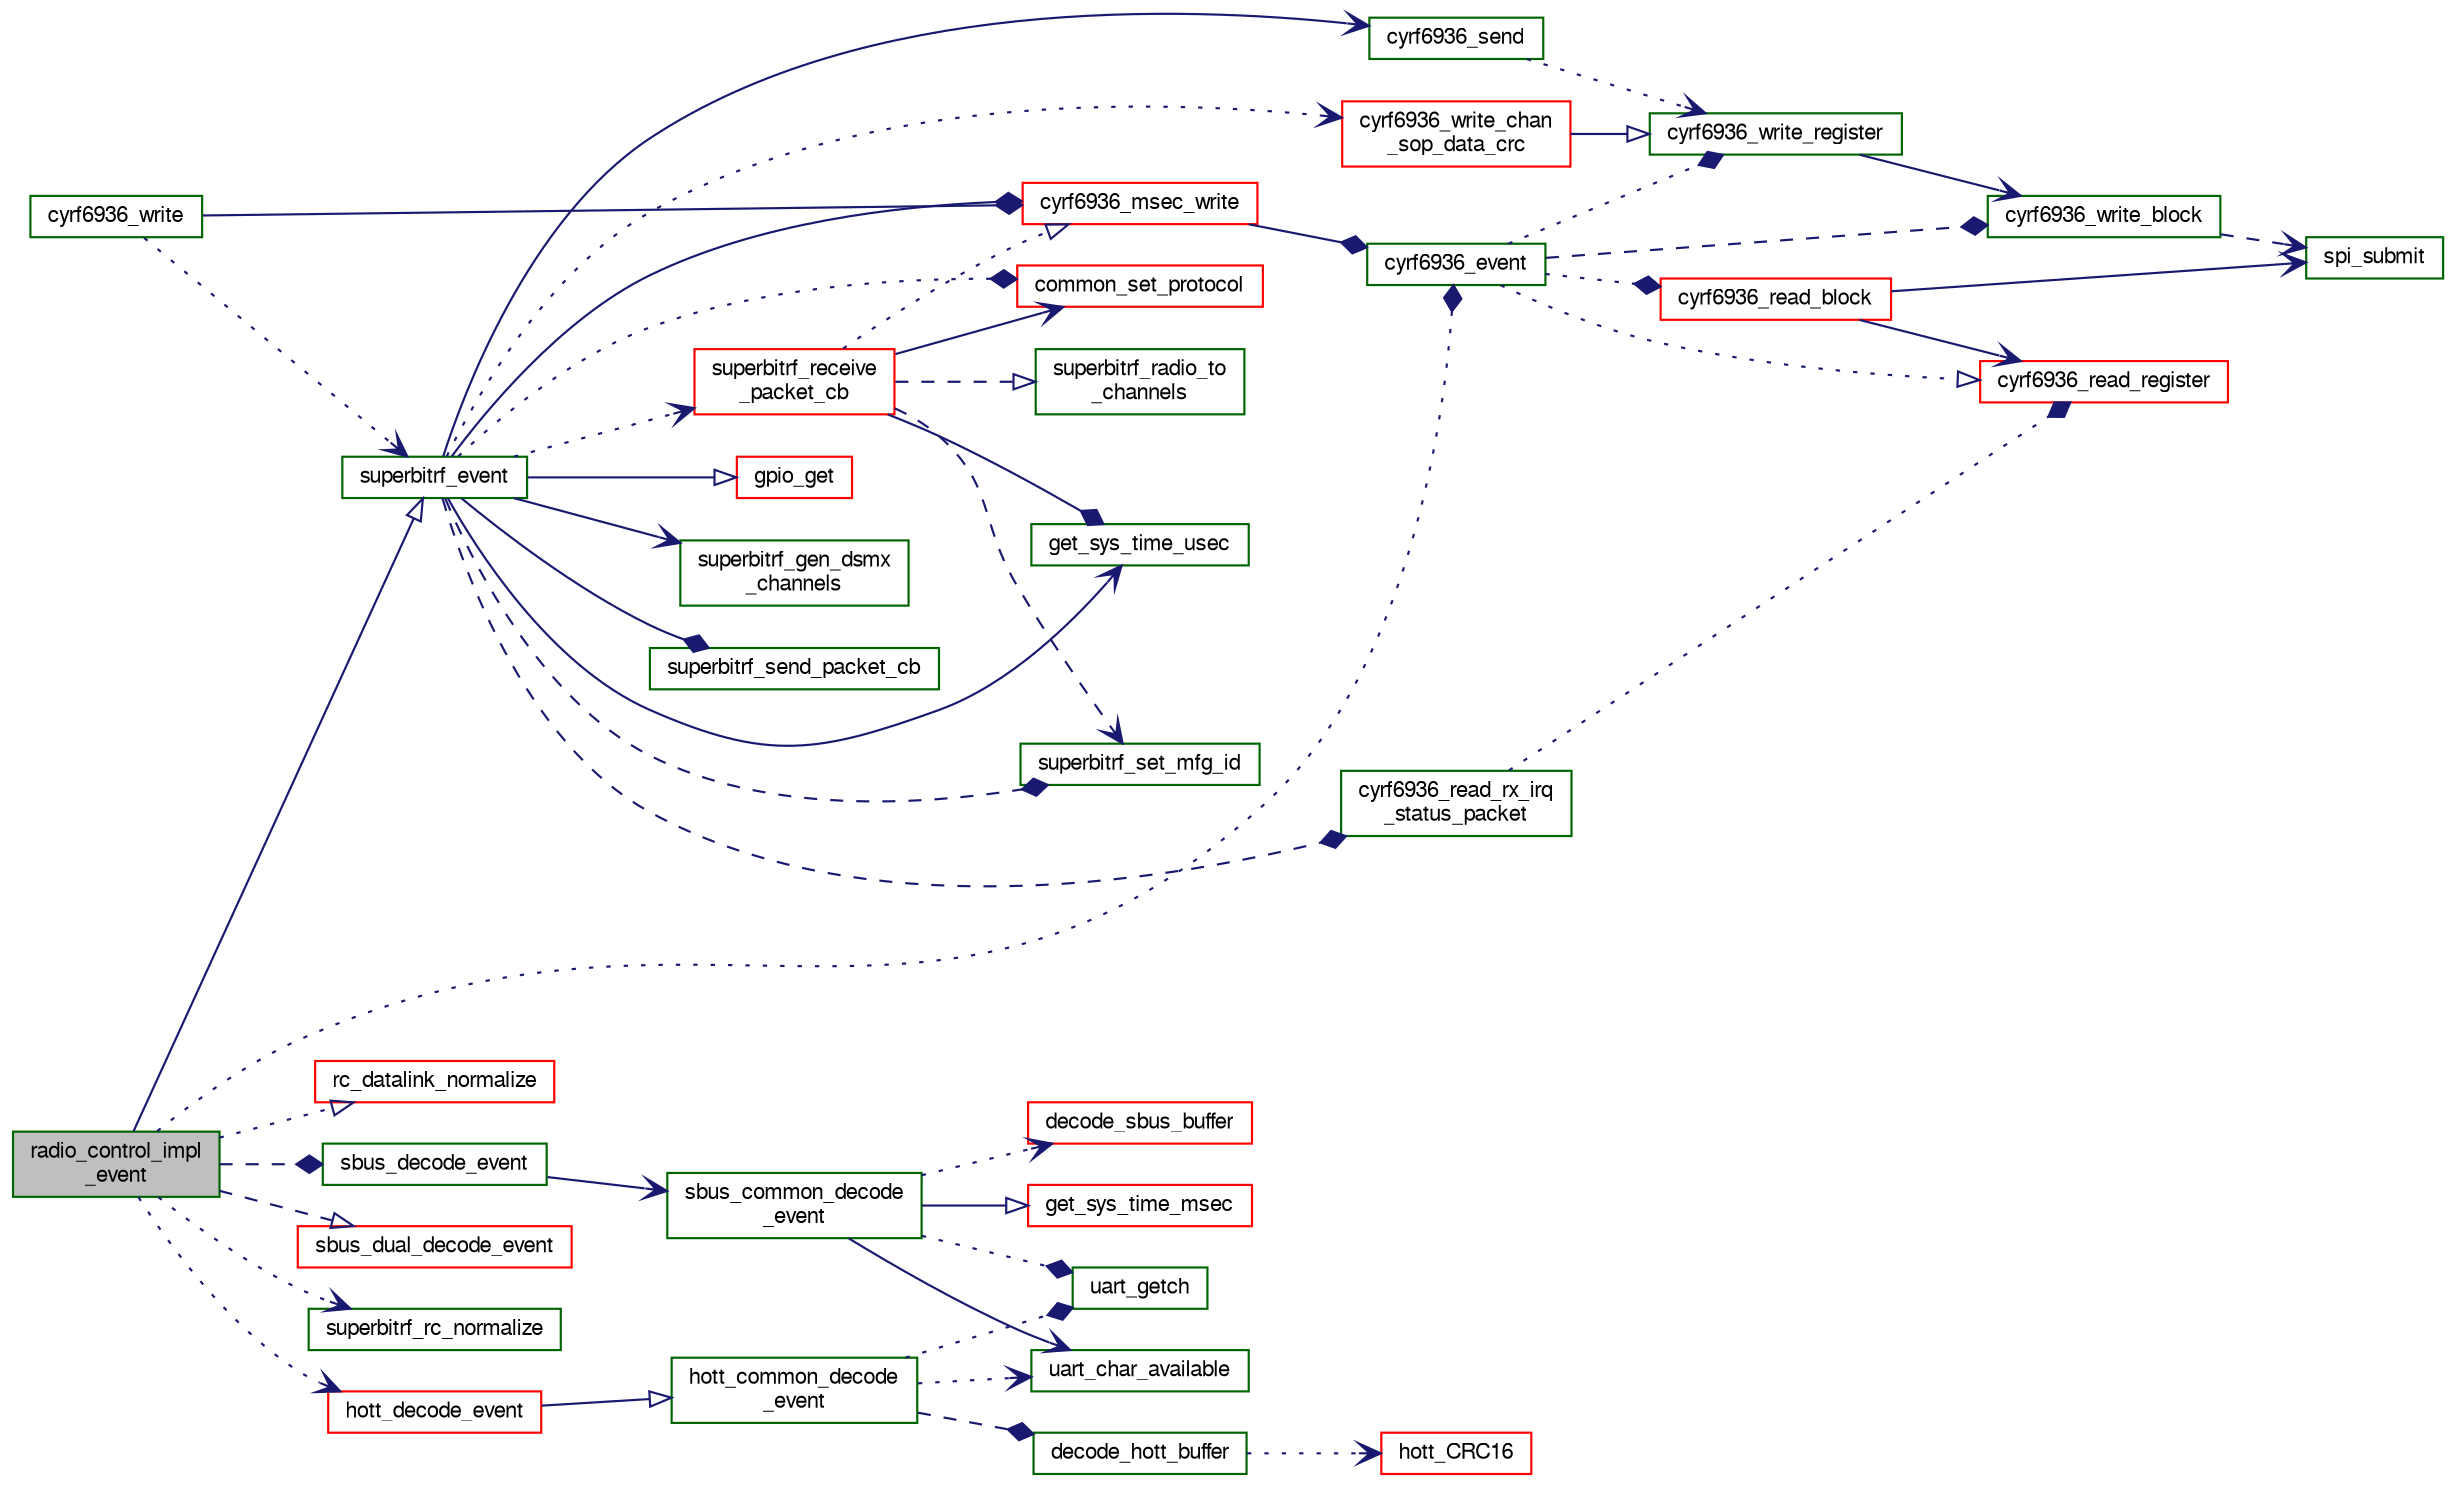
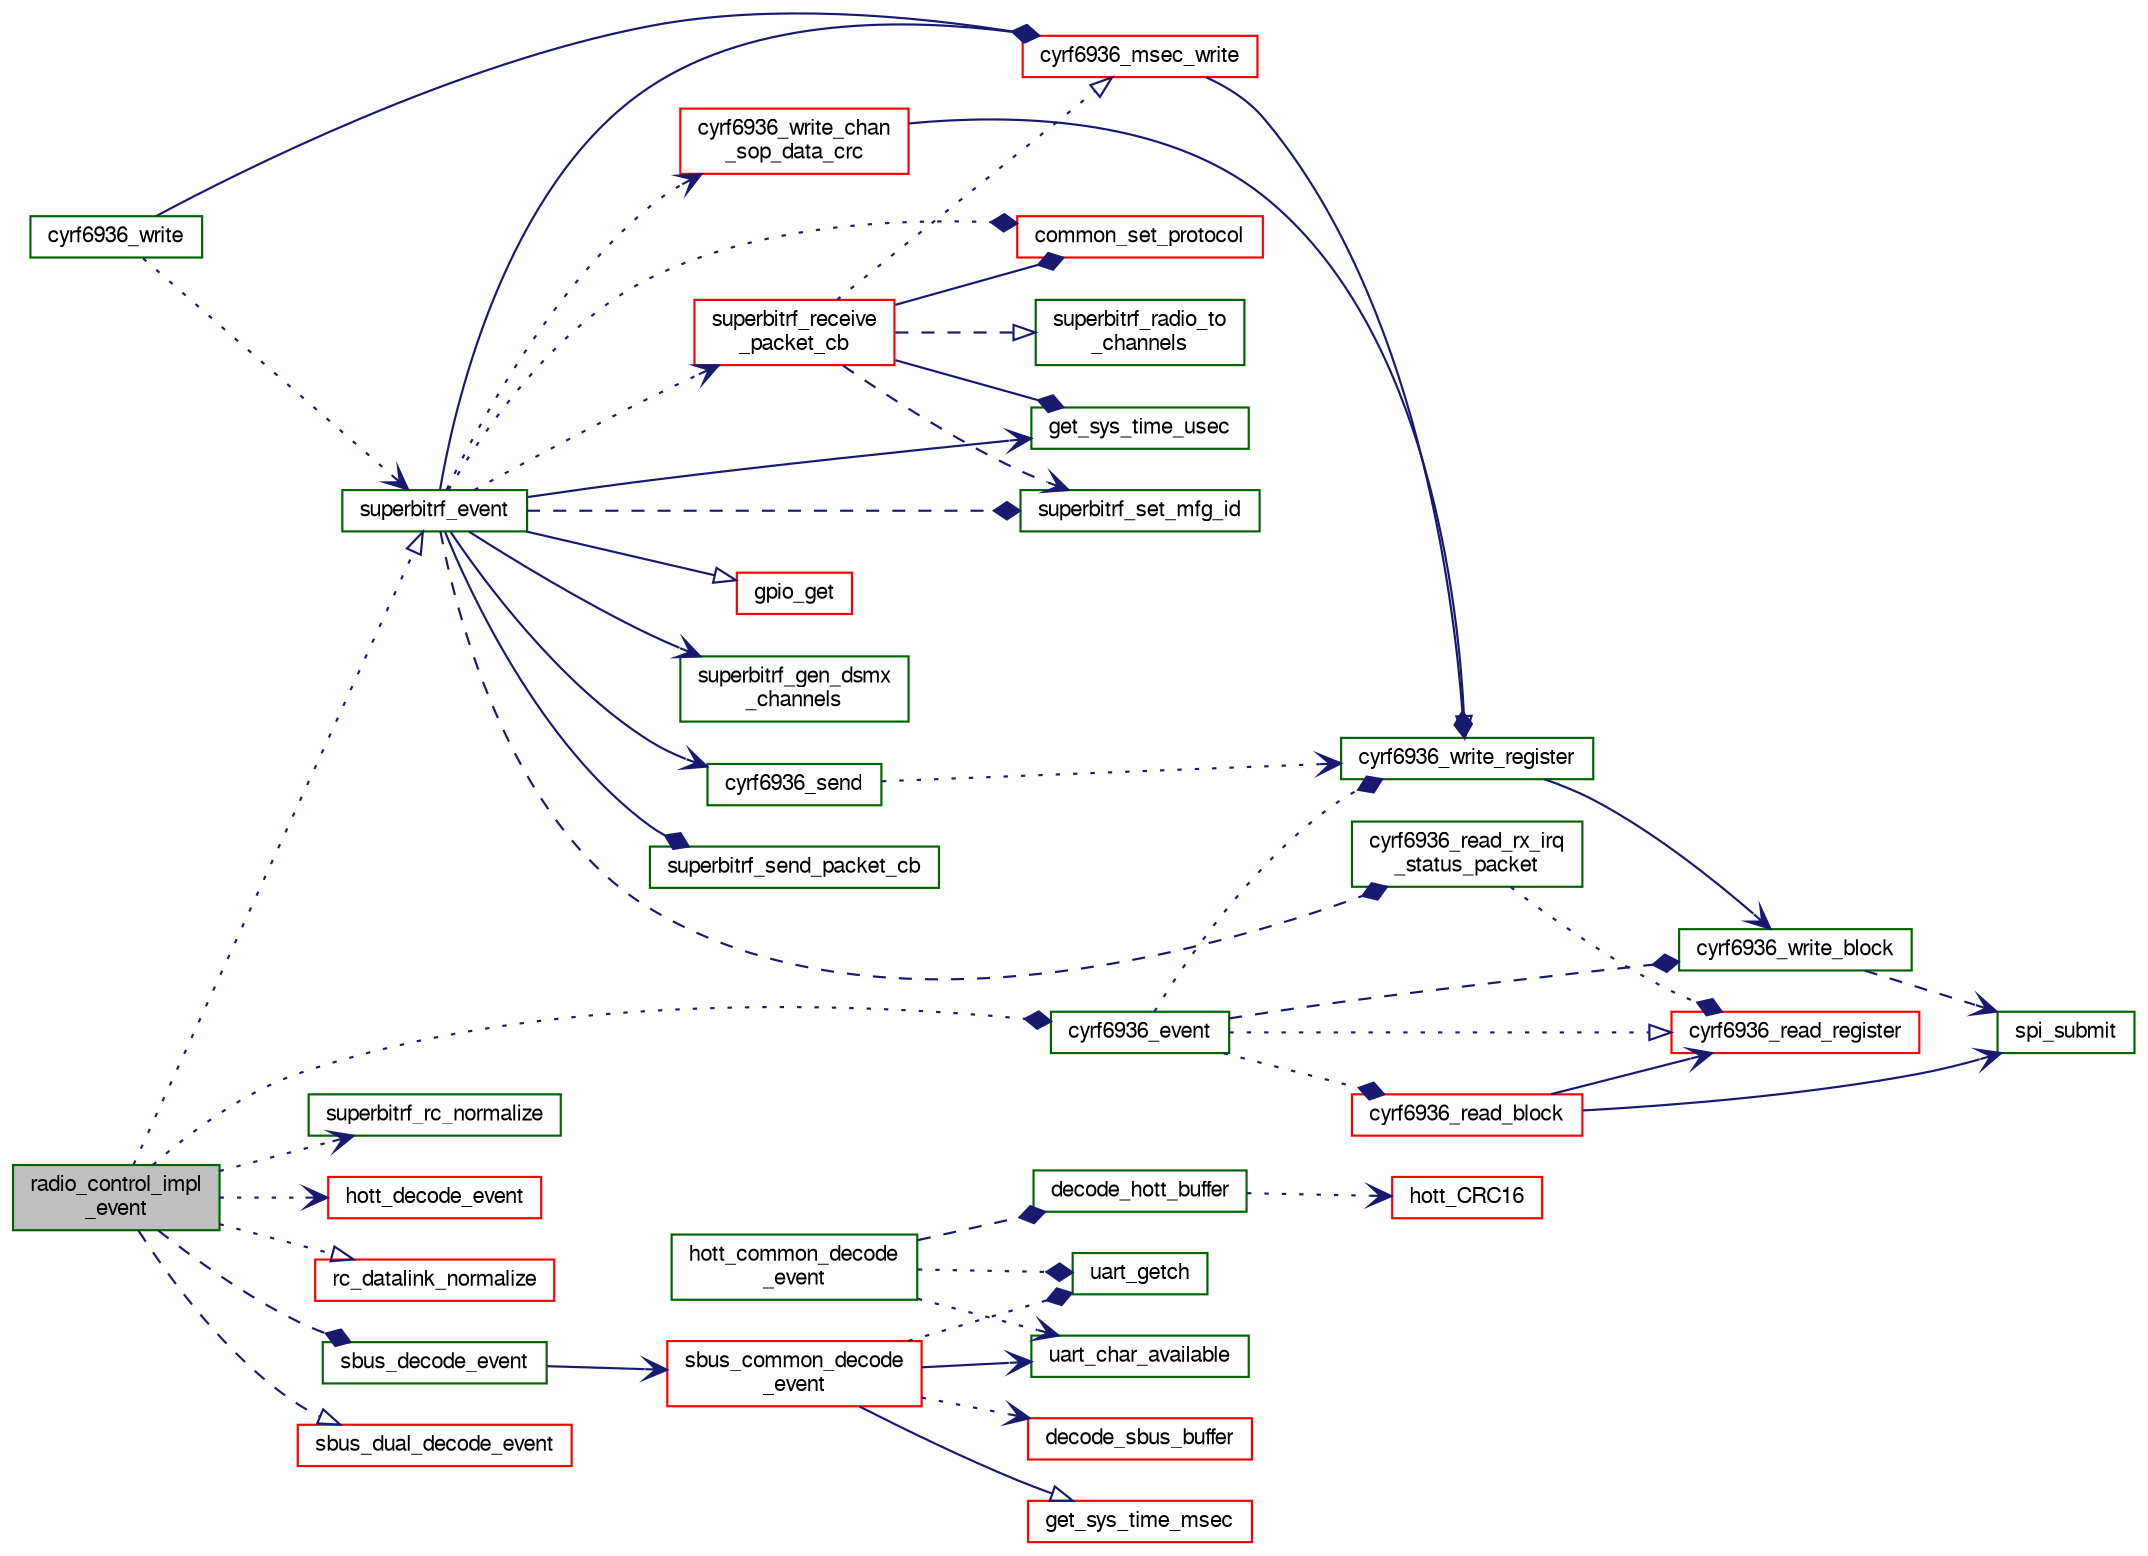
(1295, 233) -> (1370, 300)
(969, 333) -> (967, 285)
(274, 825) -> (274, 858)
(794, 1206) -> (794, 1374)
(595, 1402) -> none
